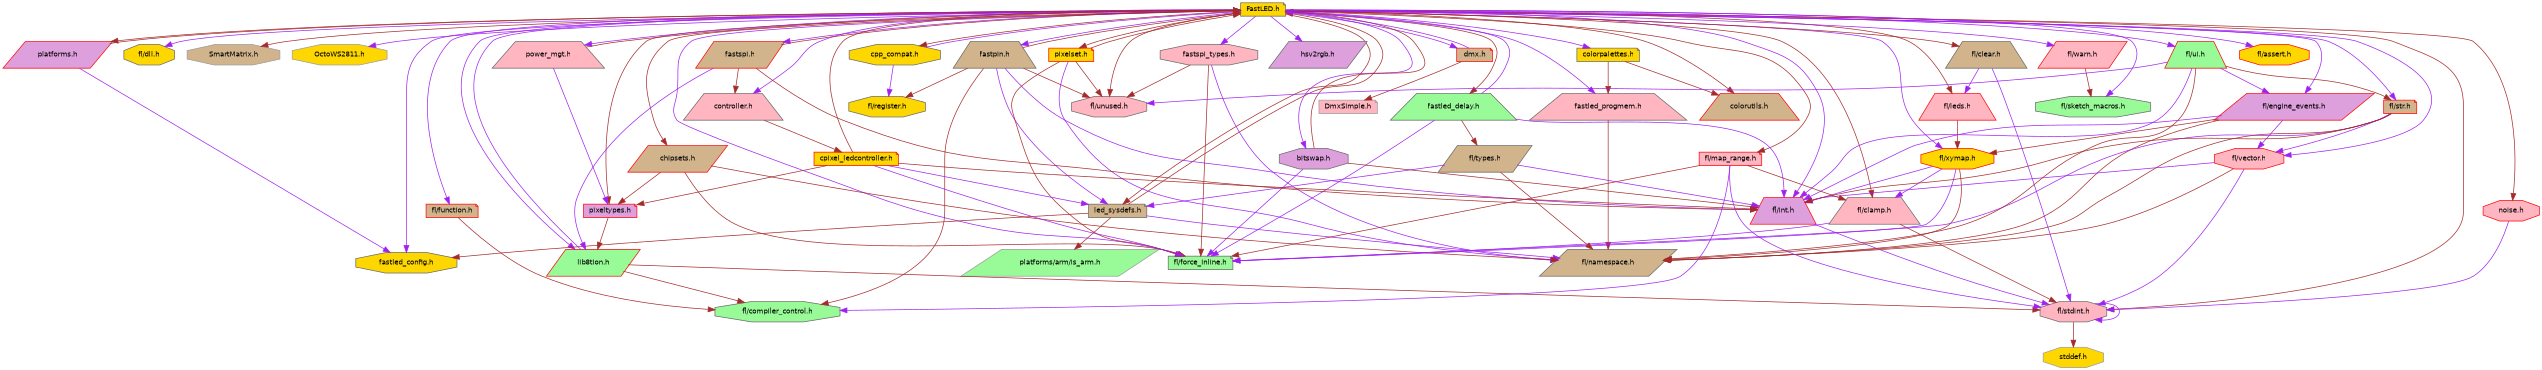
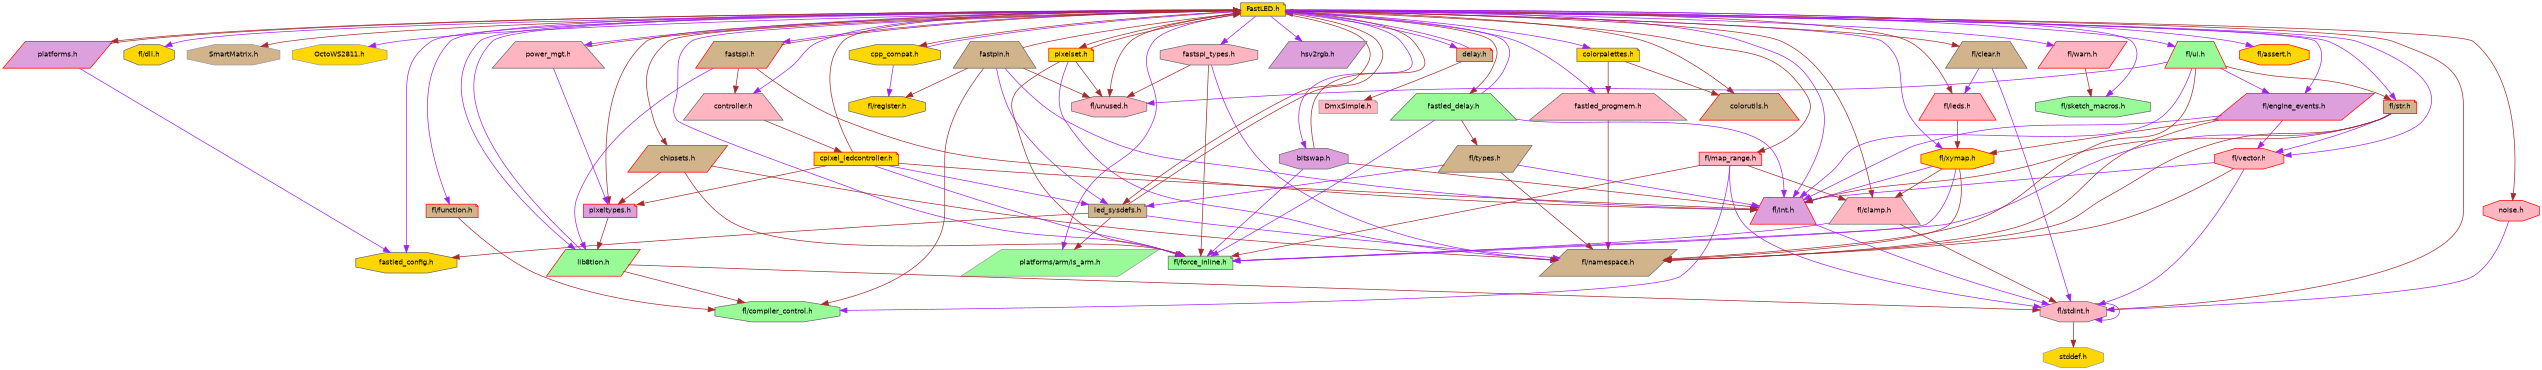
(1134, 25) -> (1156, 111)
(1475, 55) -> (1475, 55)
(1928, 178) -> (1928, 178)
